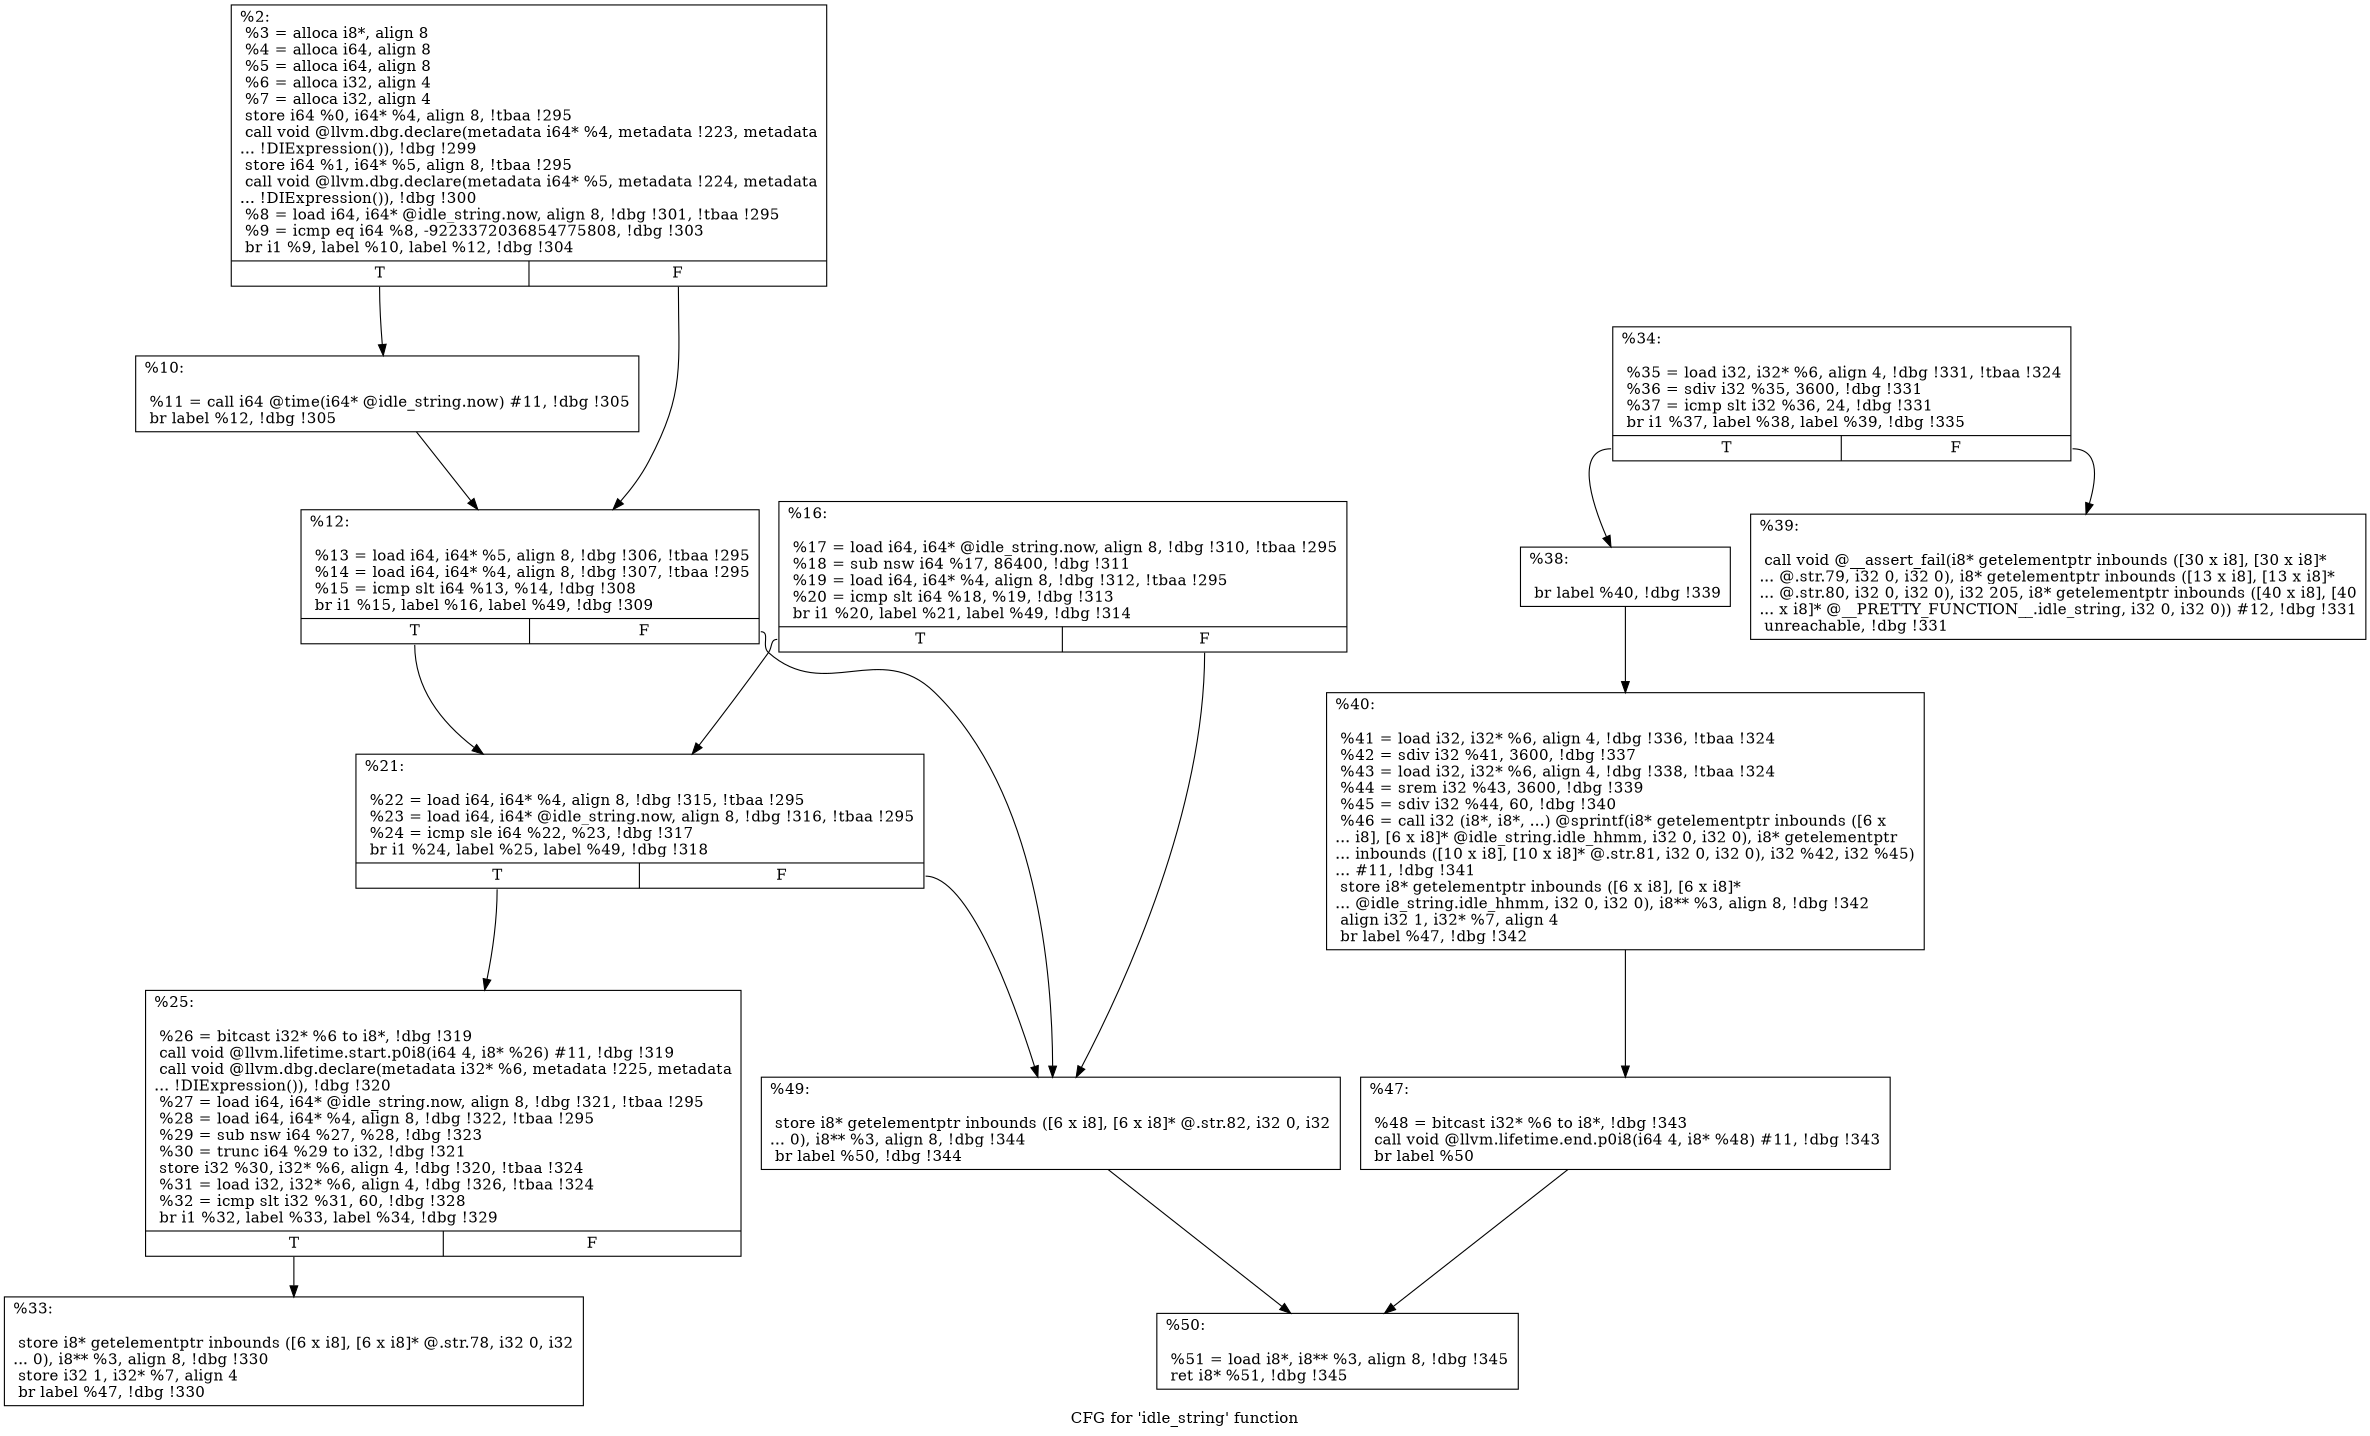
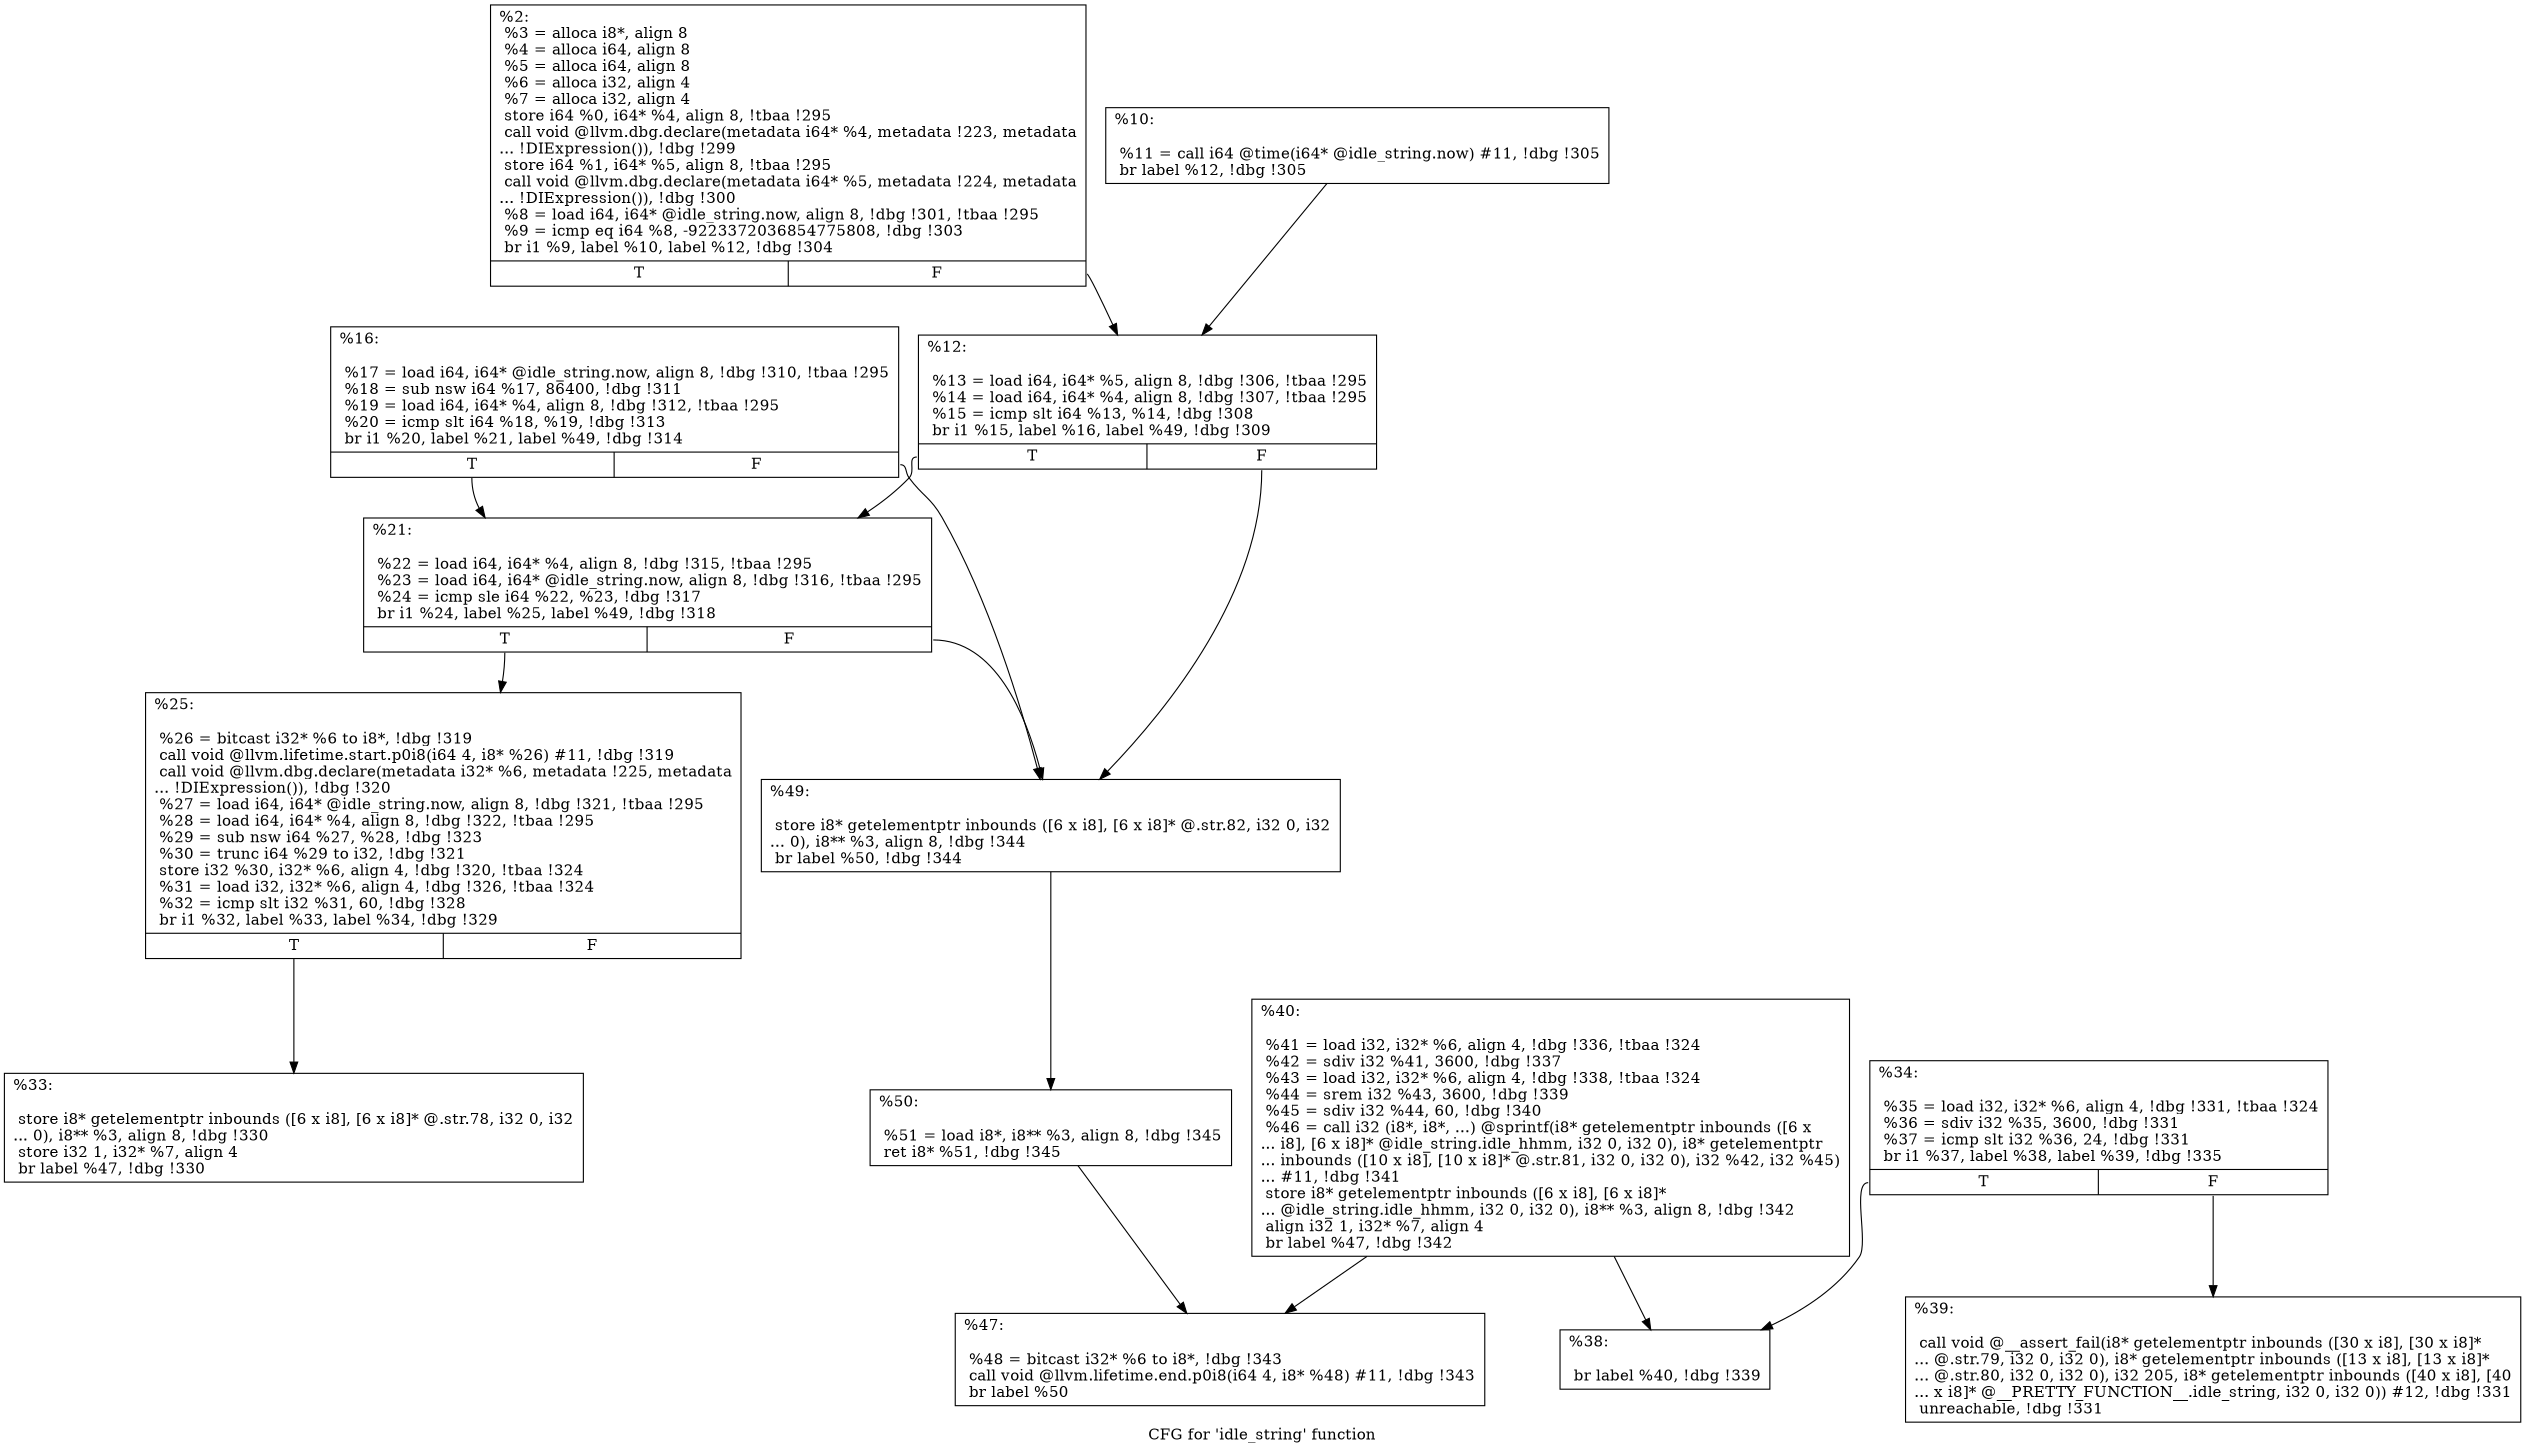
(380, 315) -> none
(1625, 644) -> (1630, 1288)
(1481, 1238) -> (1129, 1235)
